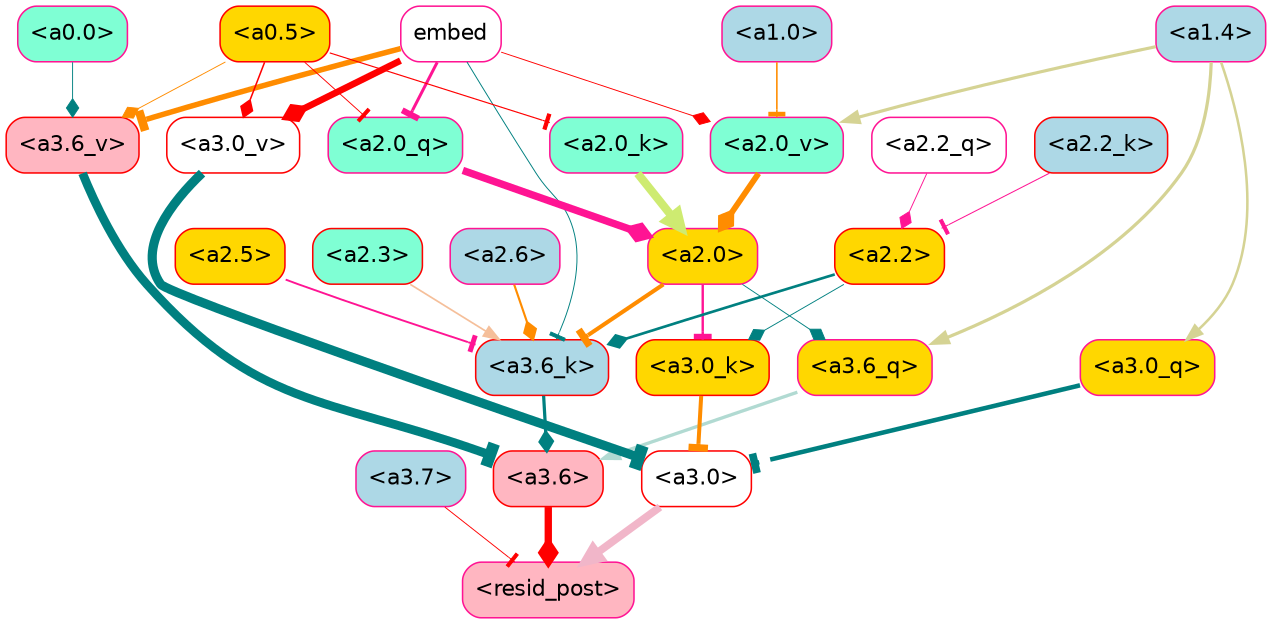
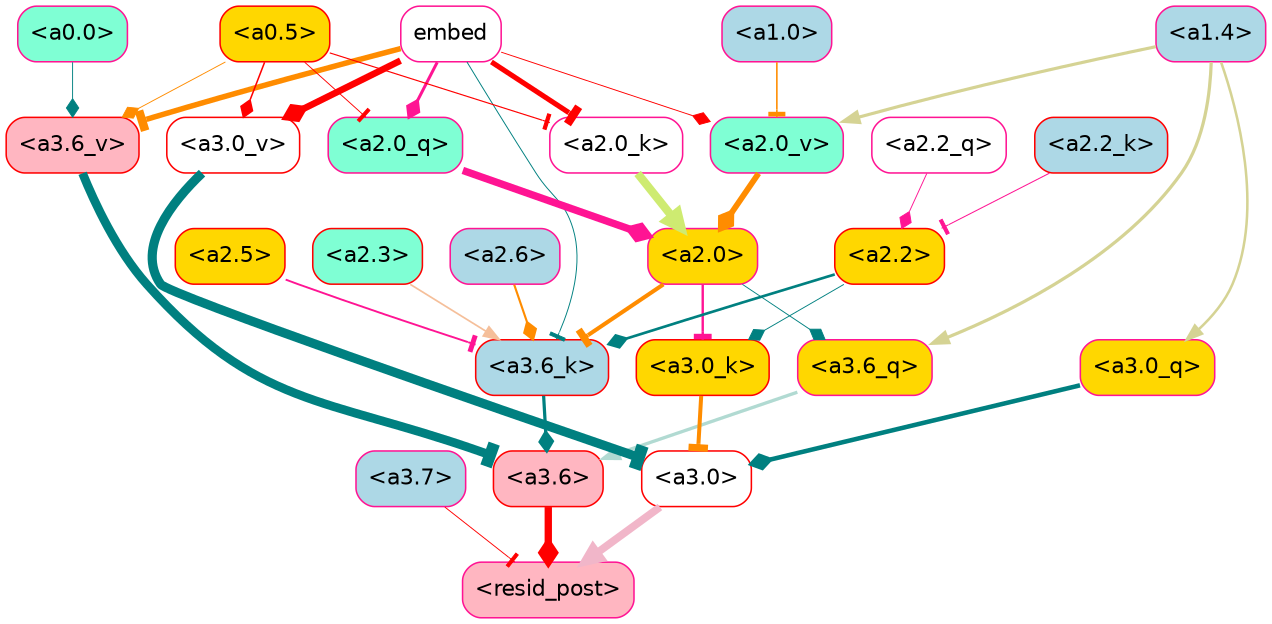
none -> (530, 87)
(422, 92) -> (422, 92)
(616, 145) -> (616, 145)
(925, 422) -> (925, 422)
